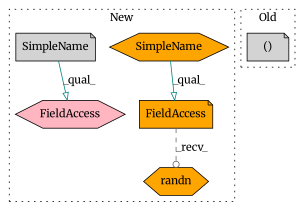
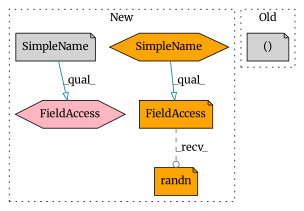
(176, 181) -> (176, 181)
